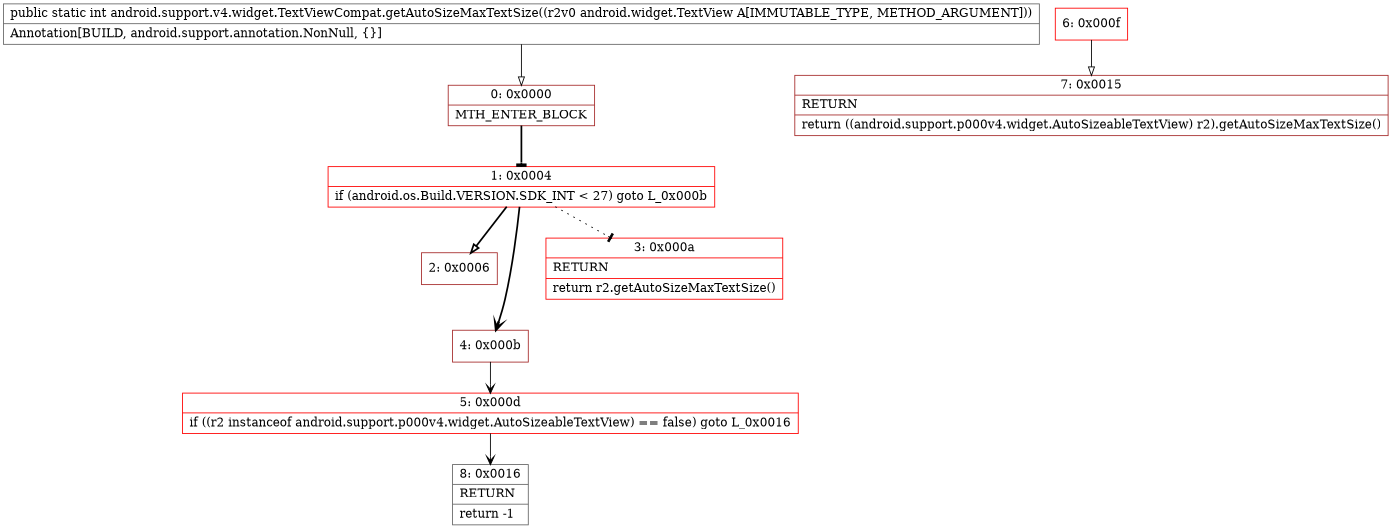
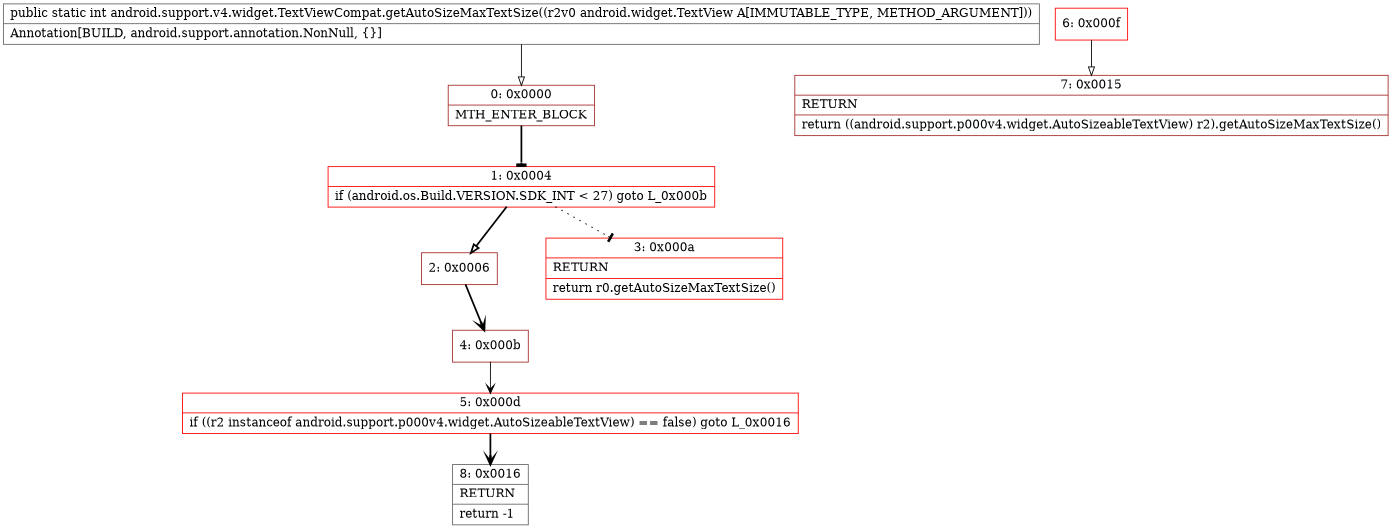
(512, 265) -> (473, 304)
(664, 288) -> (664, 288)
(490, 445) -> (490, 445)
